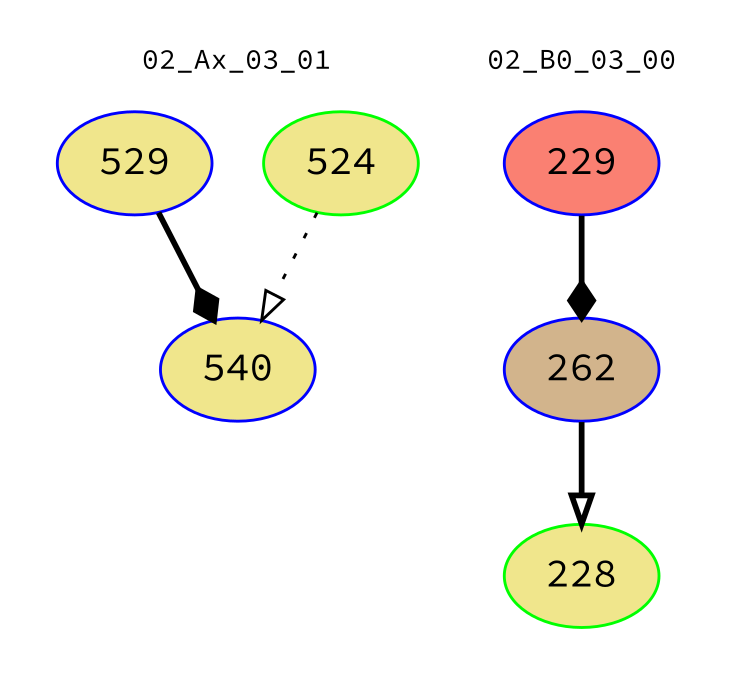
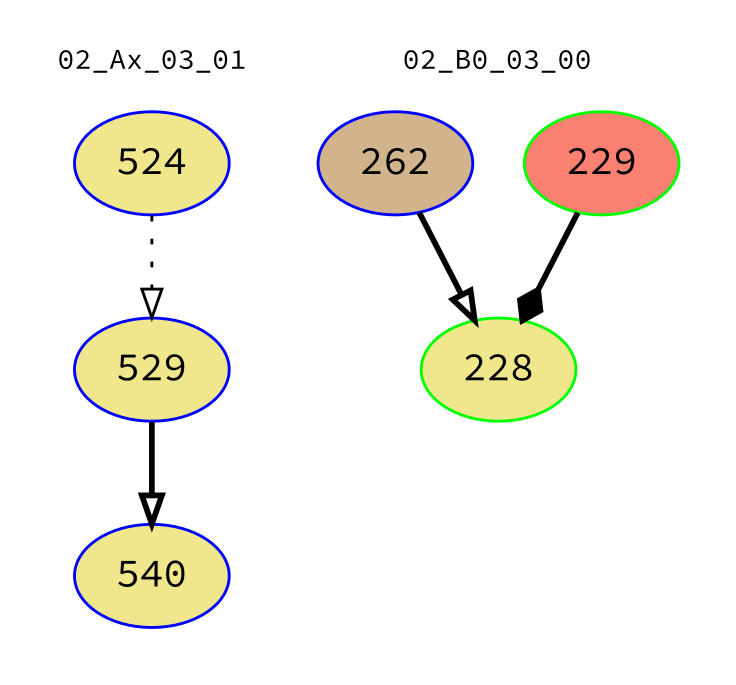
(341, 163) -> (152, 163)
(582, 163) -> (602, 163)
(582, 250) -> (558, 251)
(178, 251) -> (152, 459)
(296, 254) -> (152, 252)
